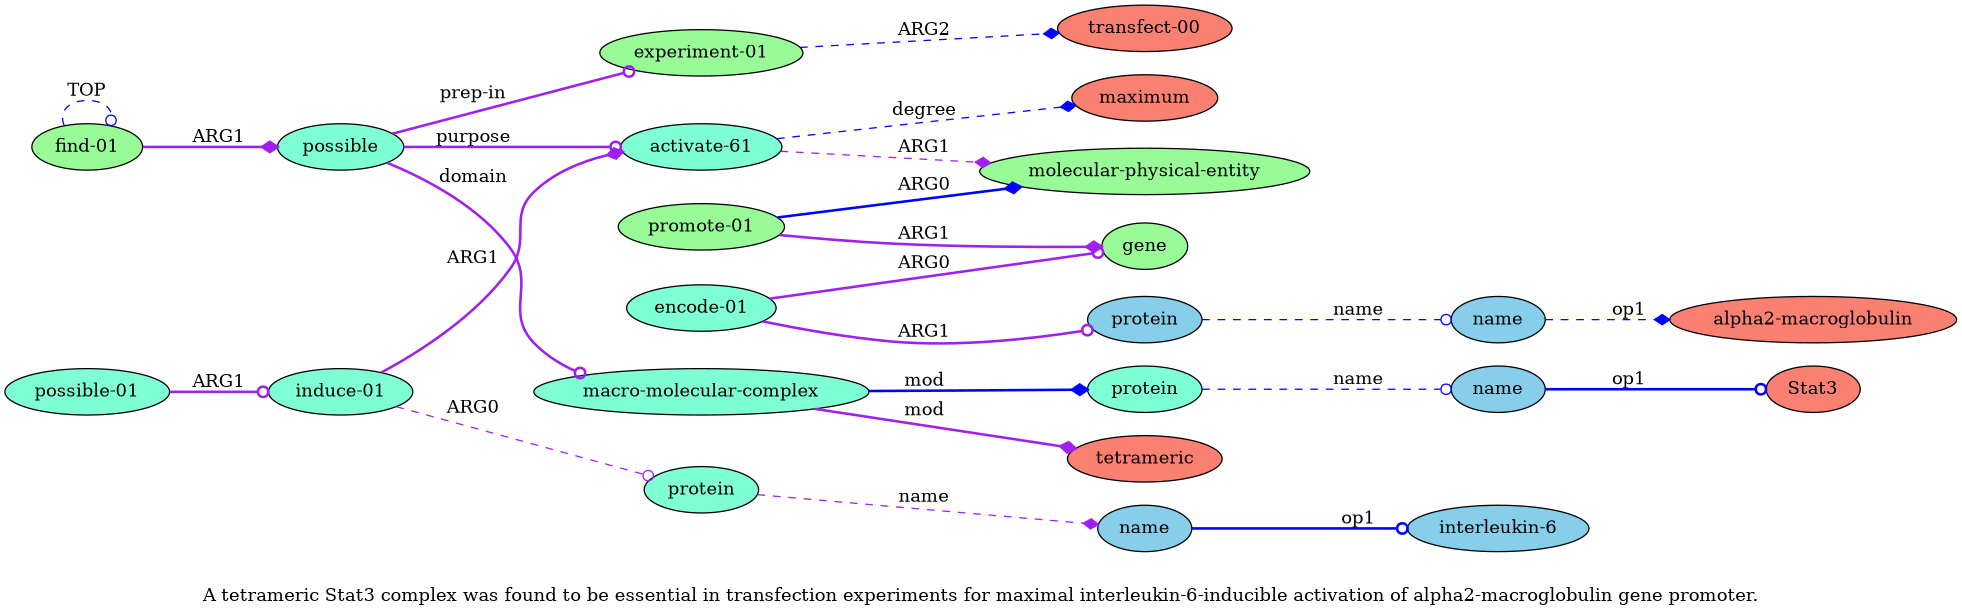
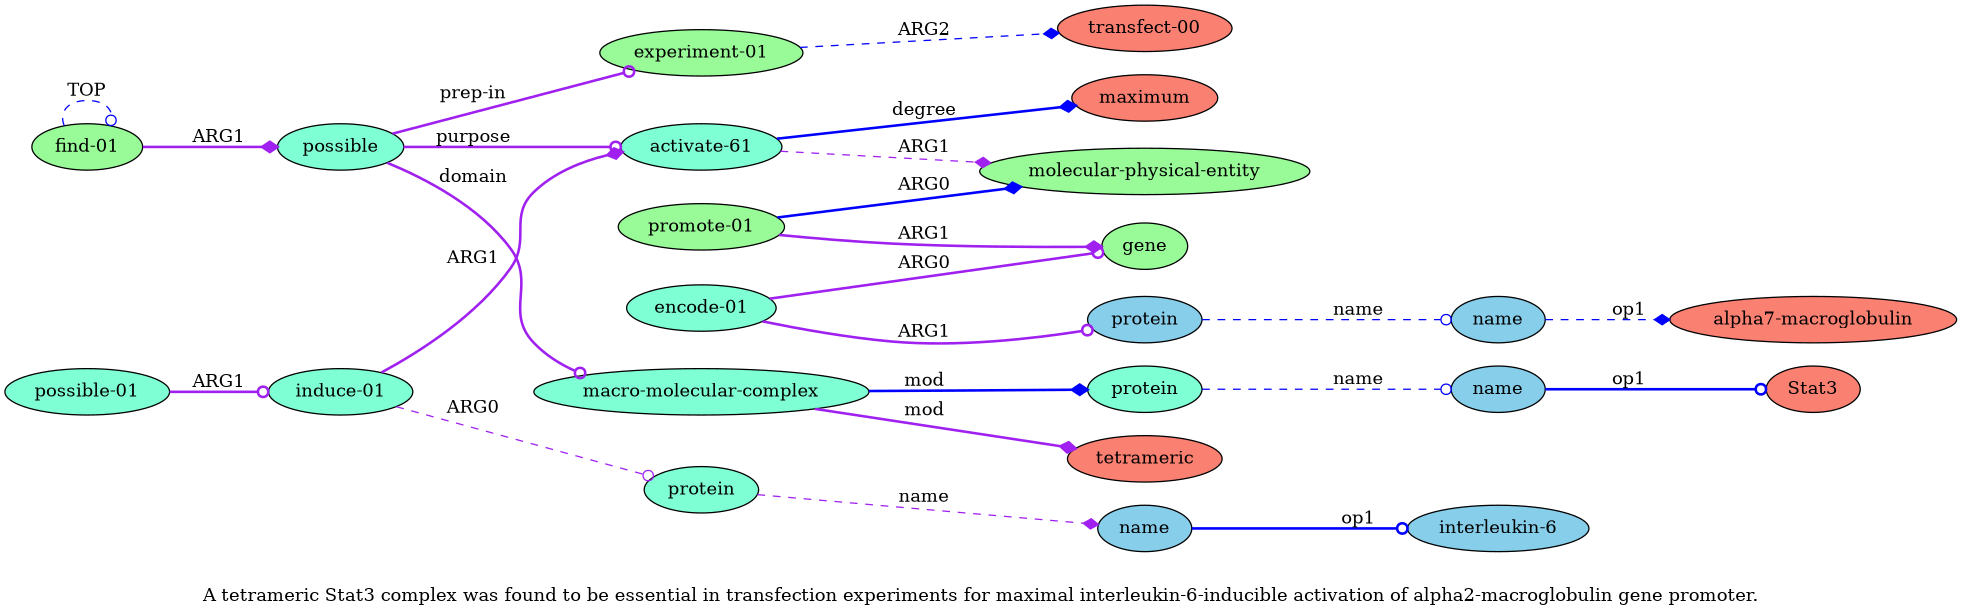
(918, 123) -> (918, 123)
(1813, 320) -> (1813, 320)
